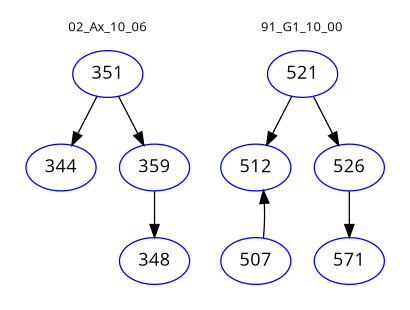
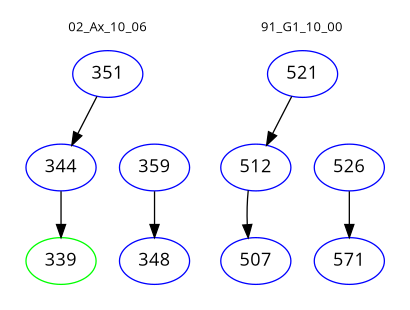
(128, 115) -> none
(323, 115) -> none
(265, 221) -> (247, 208)
none -> (61, 261)
